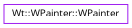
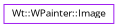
(66, 14) -> (59, 14)
